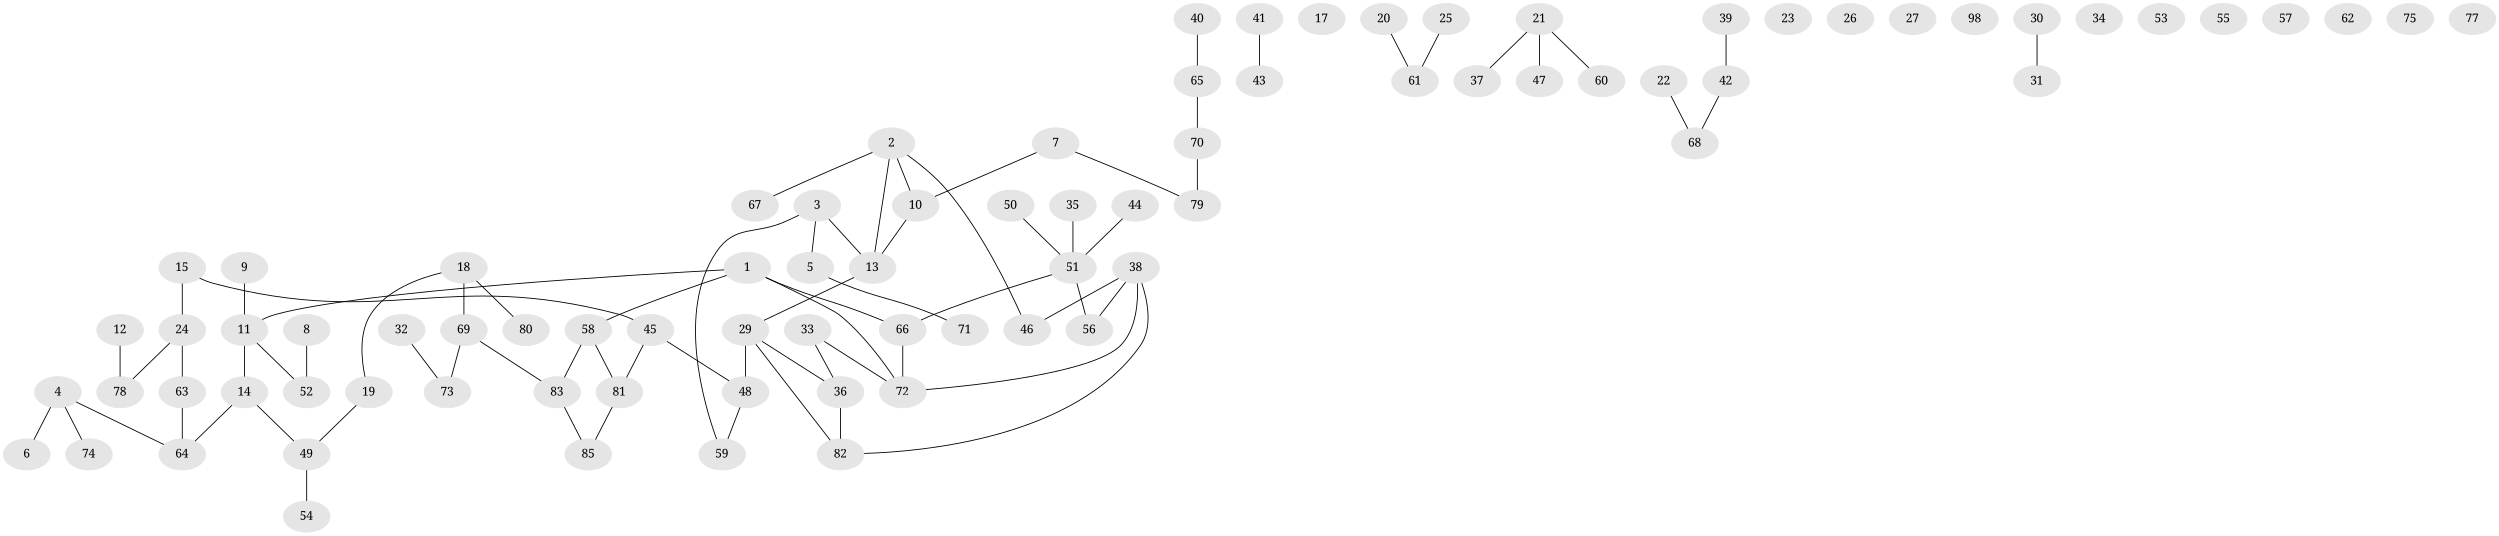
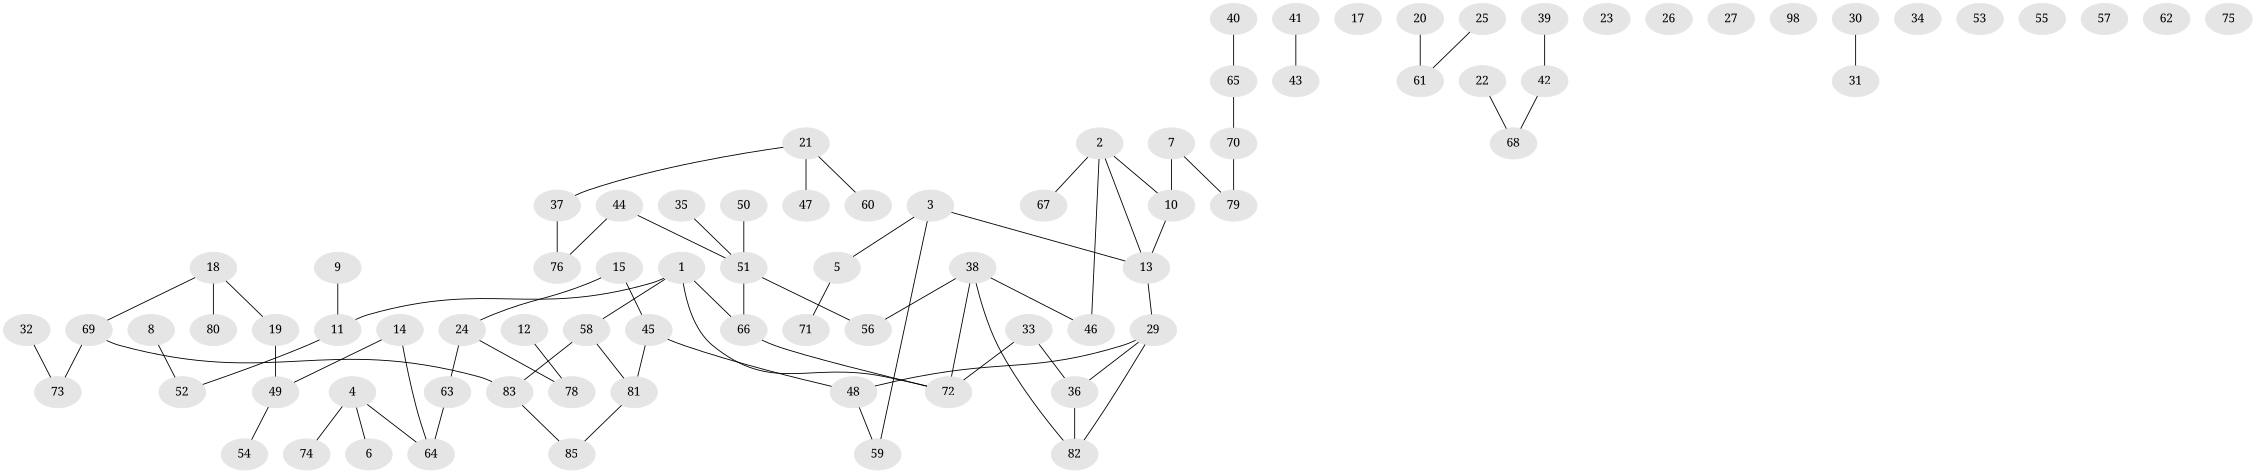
(2472, 19) -> none
none -> (557, 268)
(244, 361) -> none
